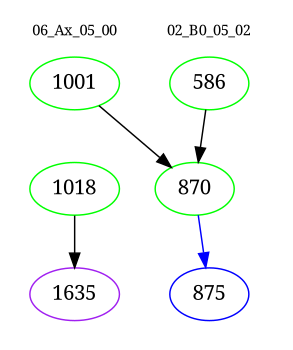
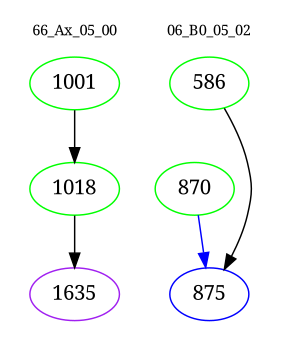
(75, 31) -> (75, 31)
(209, 31) -> (209, 31)
(122, 125) -> (75, 129)
(203, 129) -> (251, 181)
